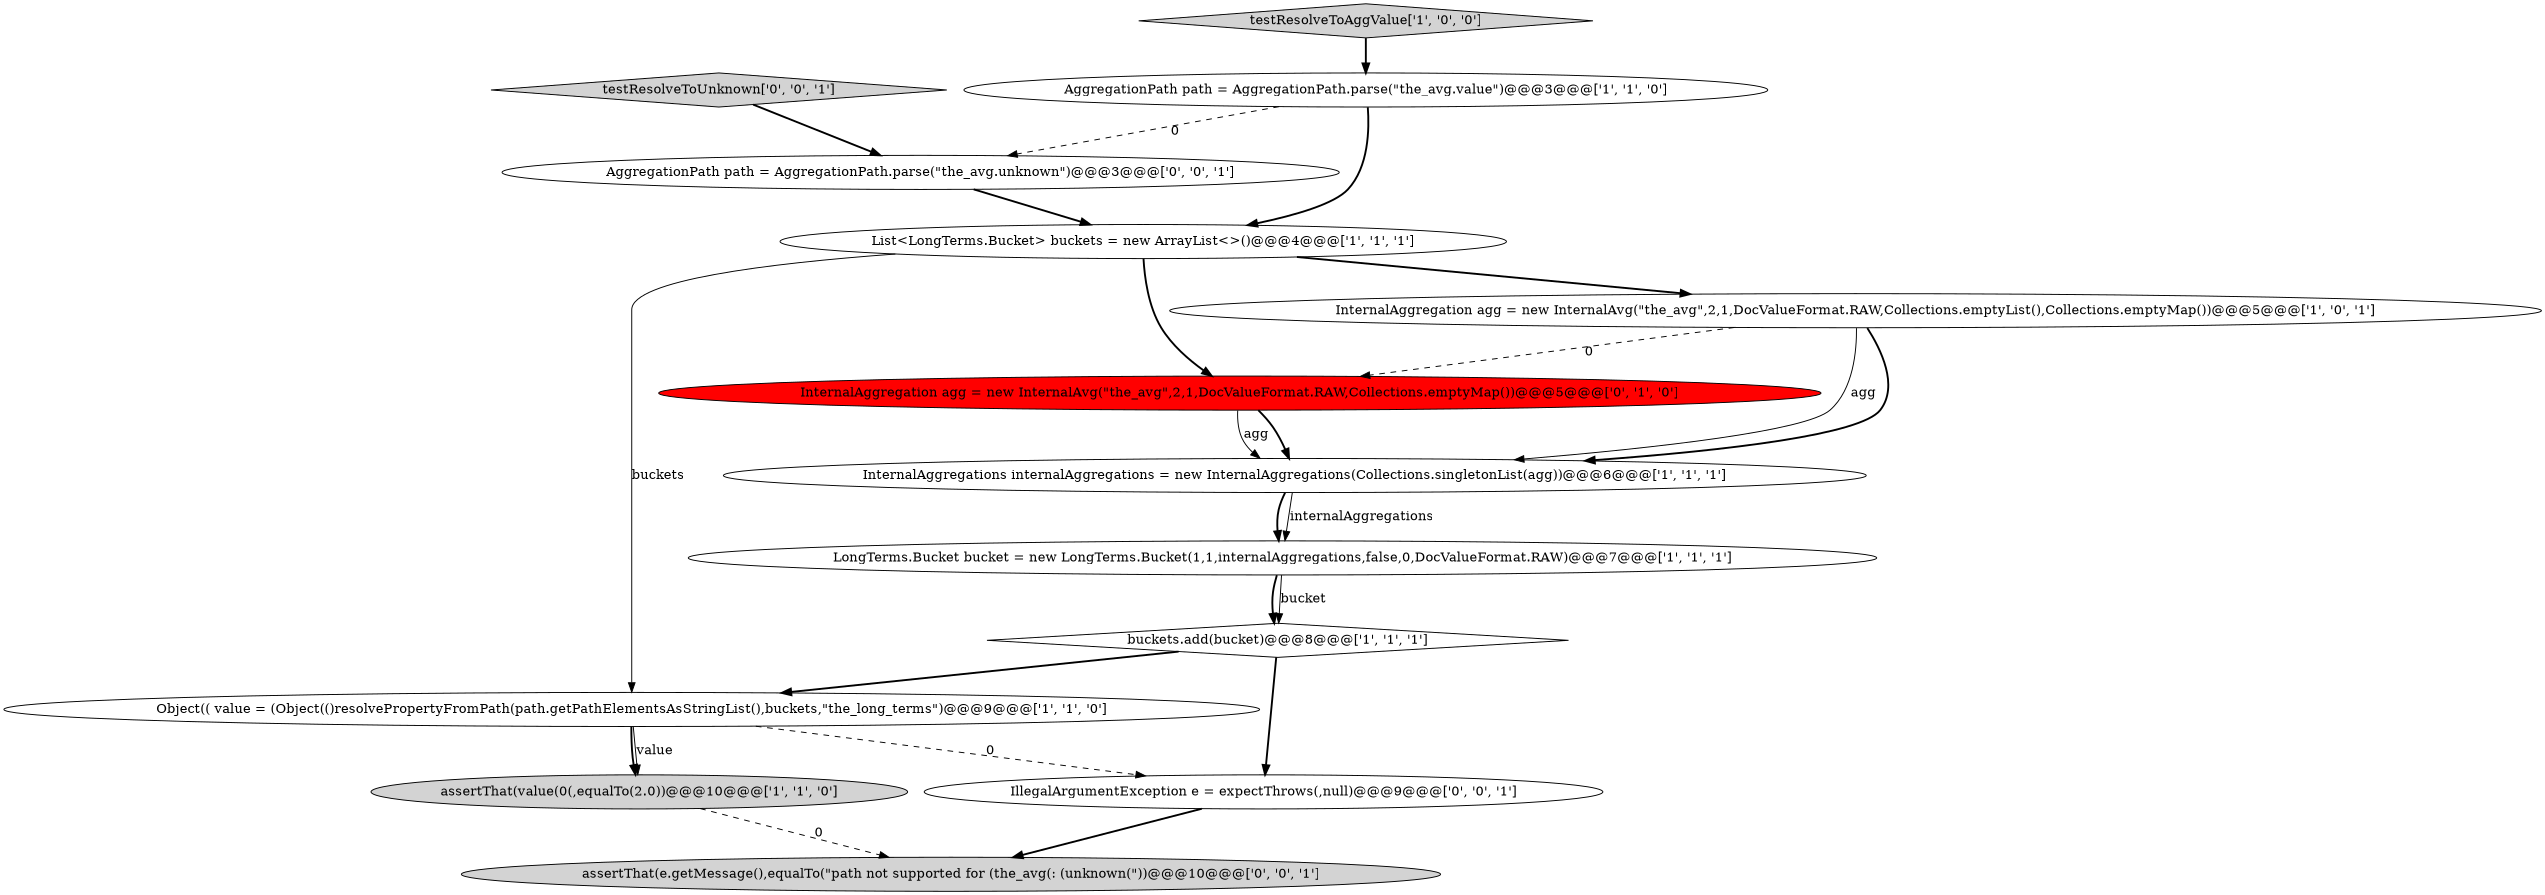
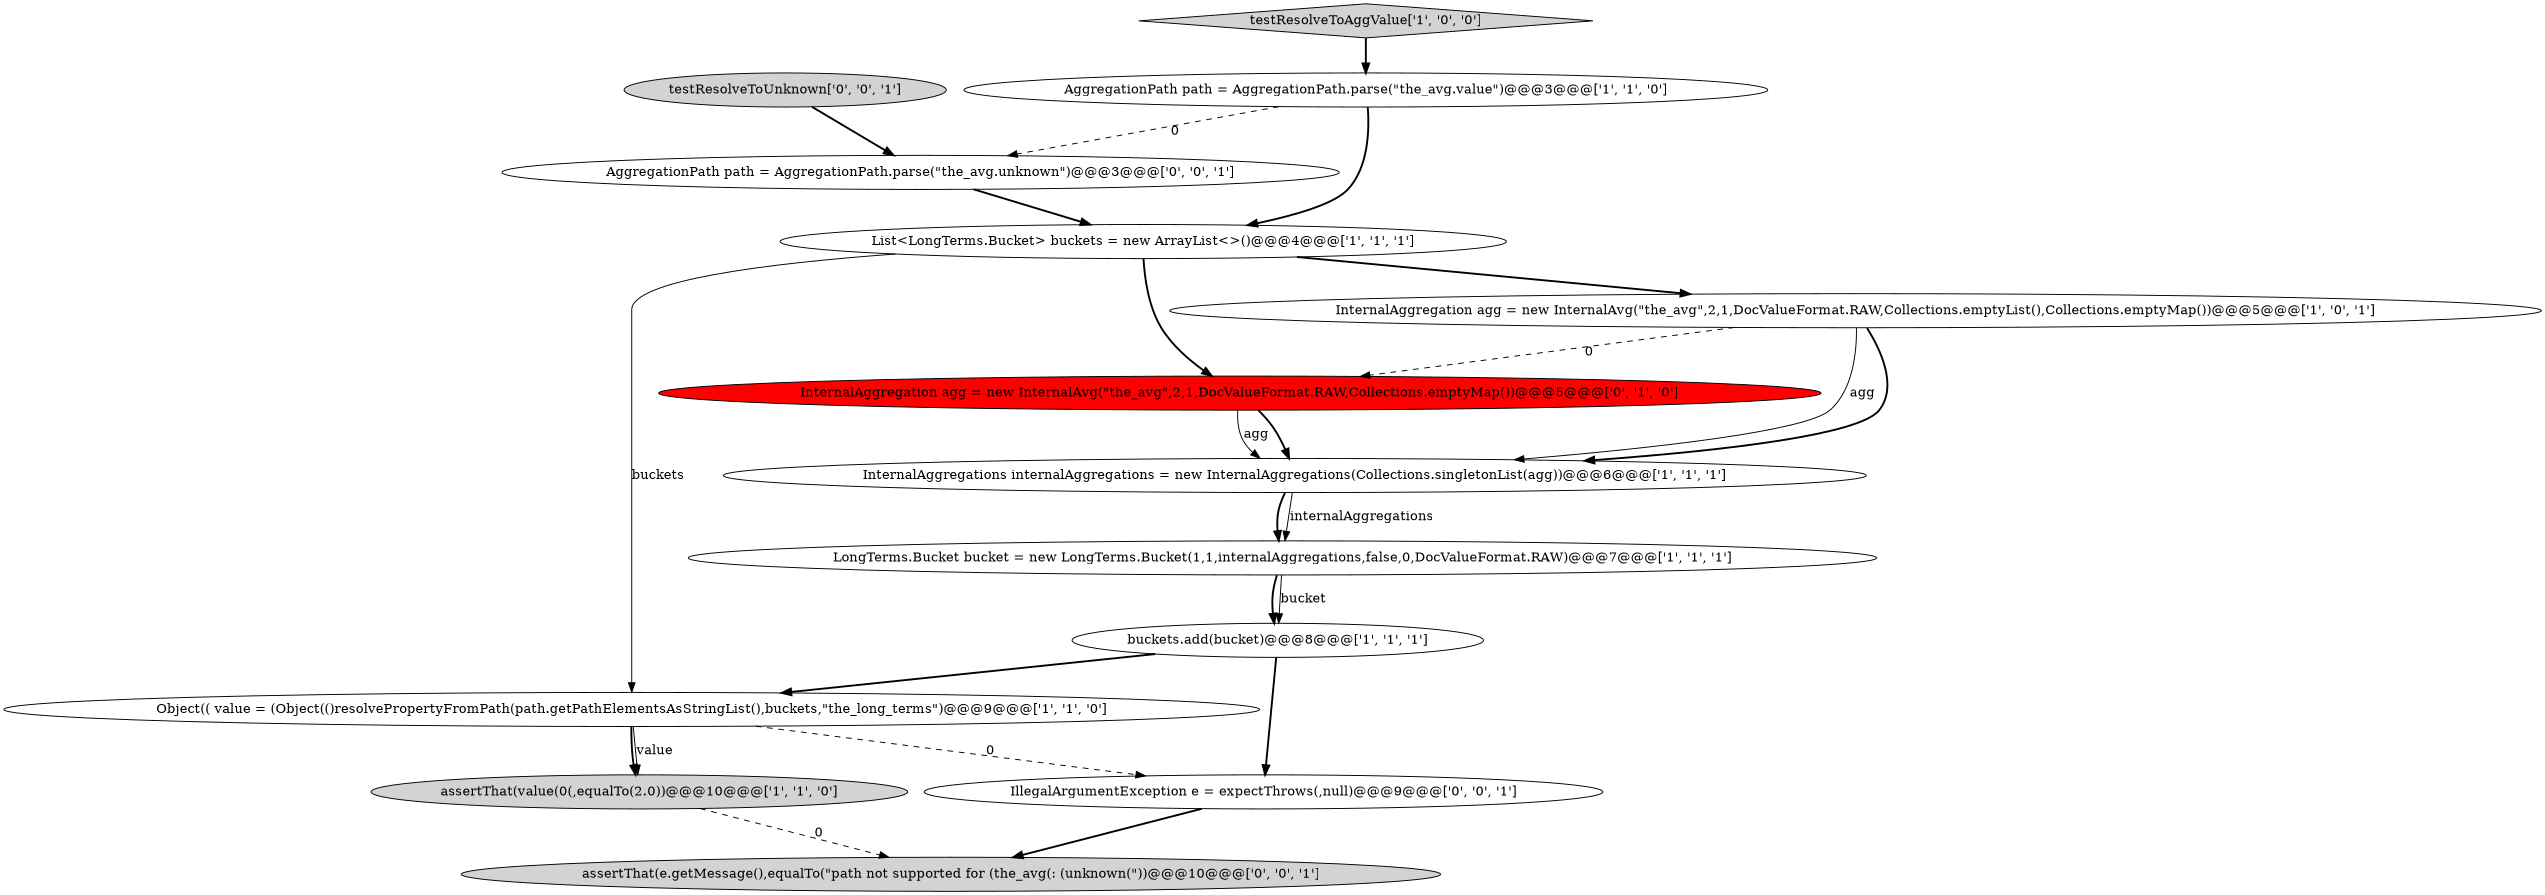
(719, 90) -> (785, 90)
(1278, 640) -> (1278, 640)
